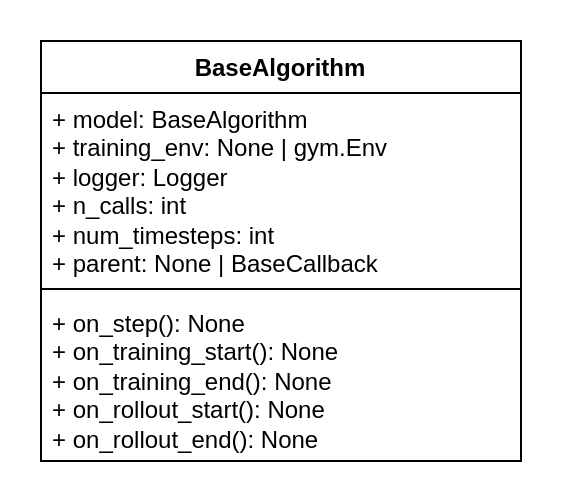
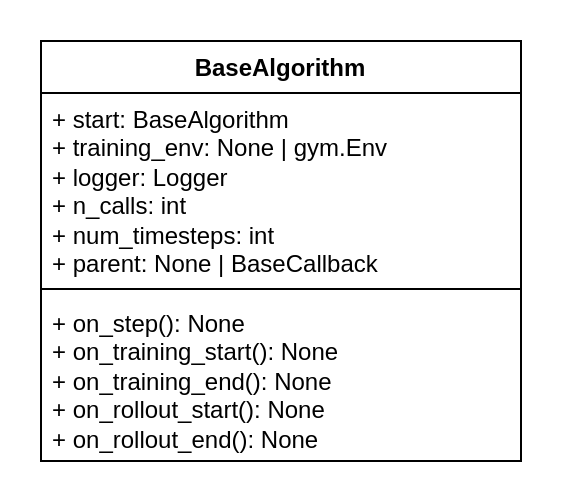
(227, 193) -> (227, 193)
